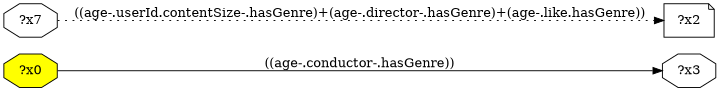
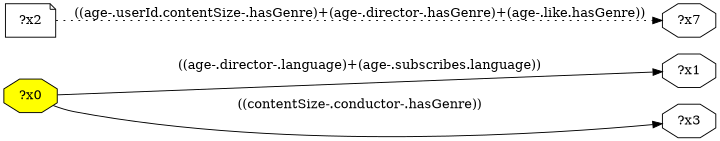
(356, 20) -> (354, 20)
(360, 64) -> (360, 105)
none -> (689, 71)
